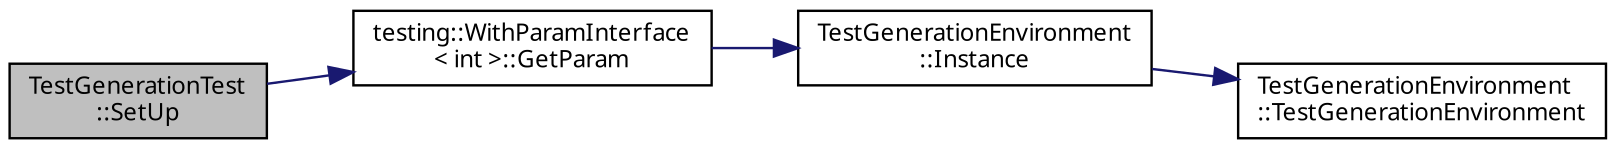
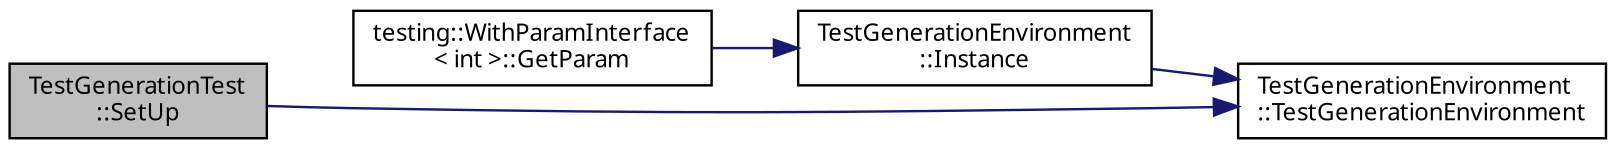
(298, 80) -> (741, 112)
